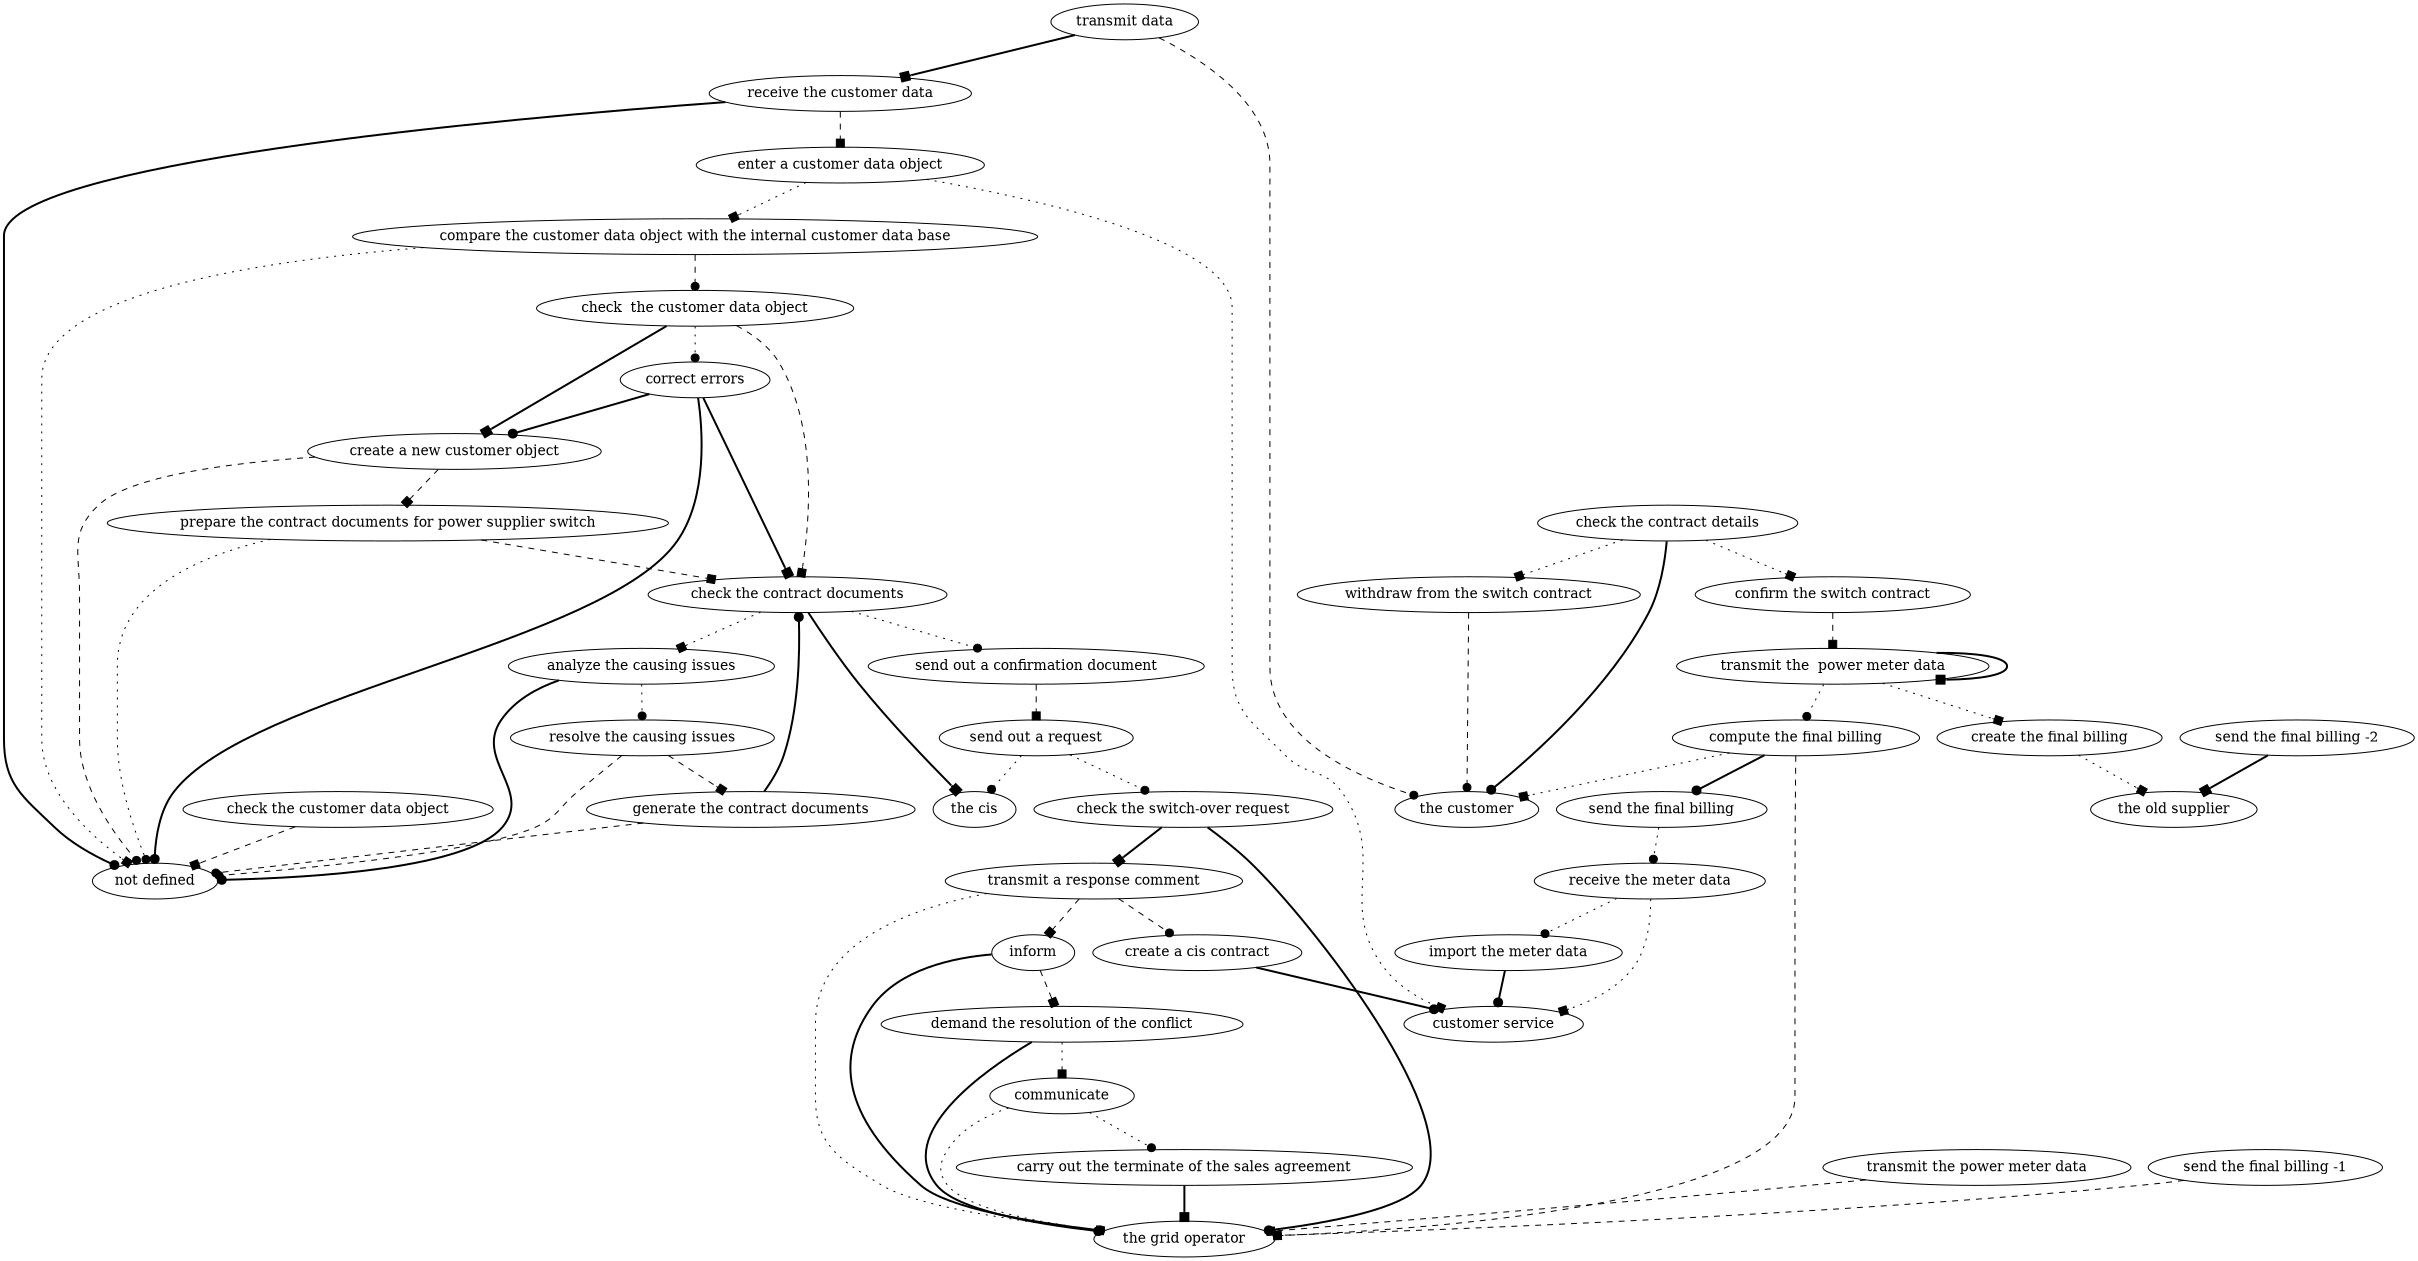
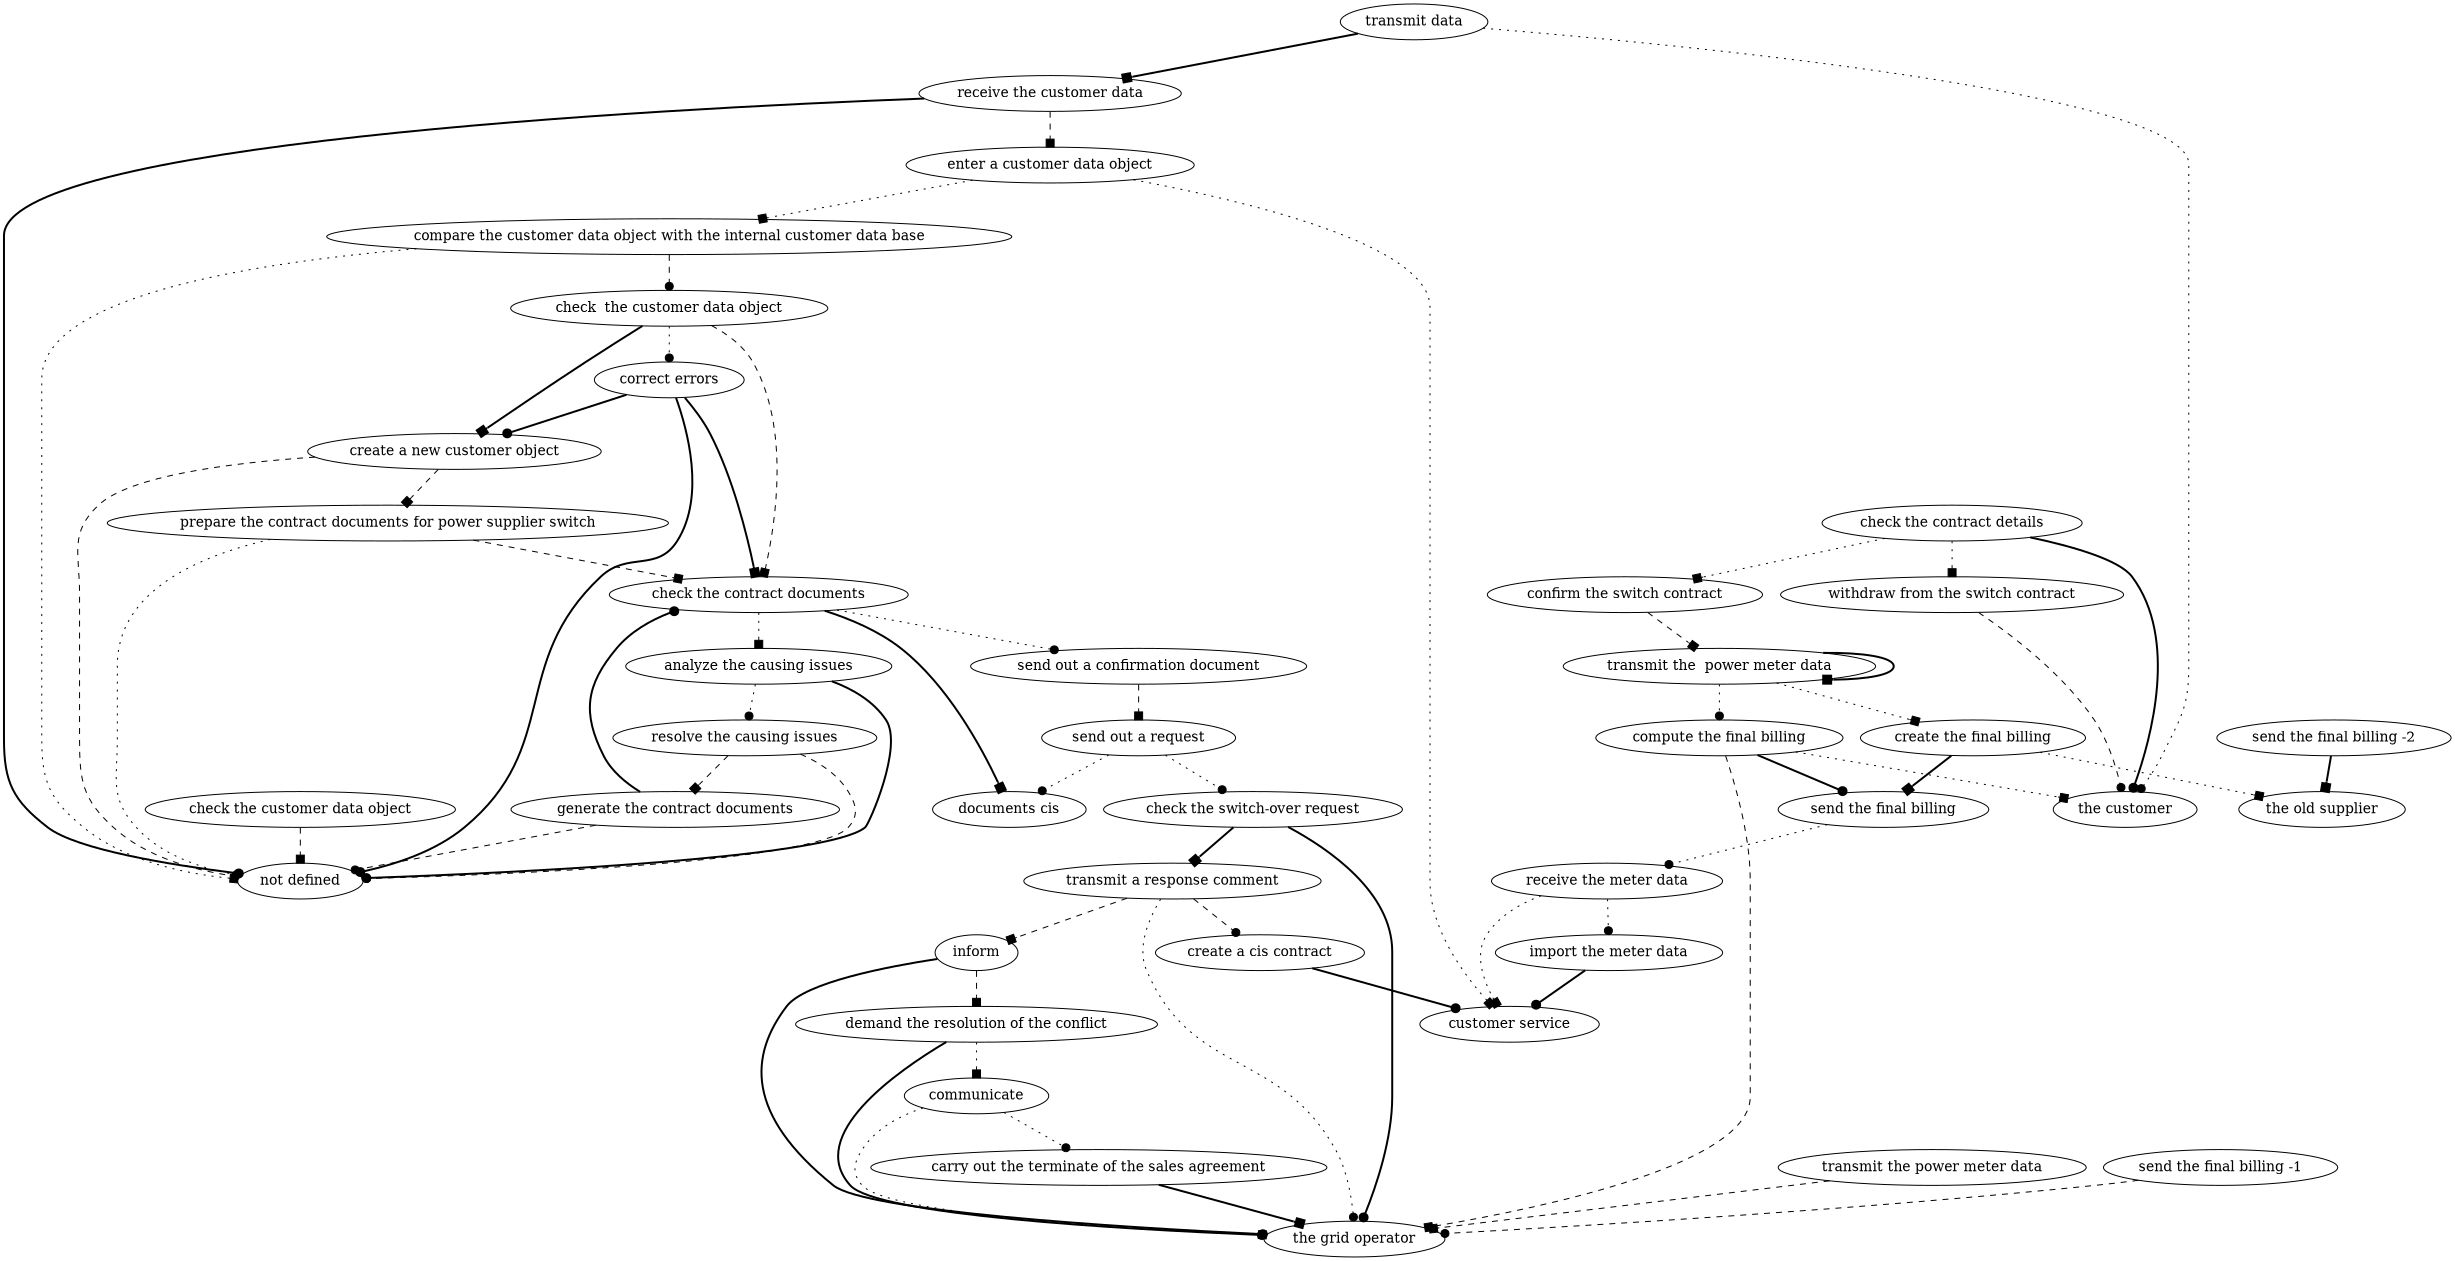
(1270, 428) -> (2153, 133)
none -> (1934, 769)
(975, 809) -> (1009, 809)
